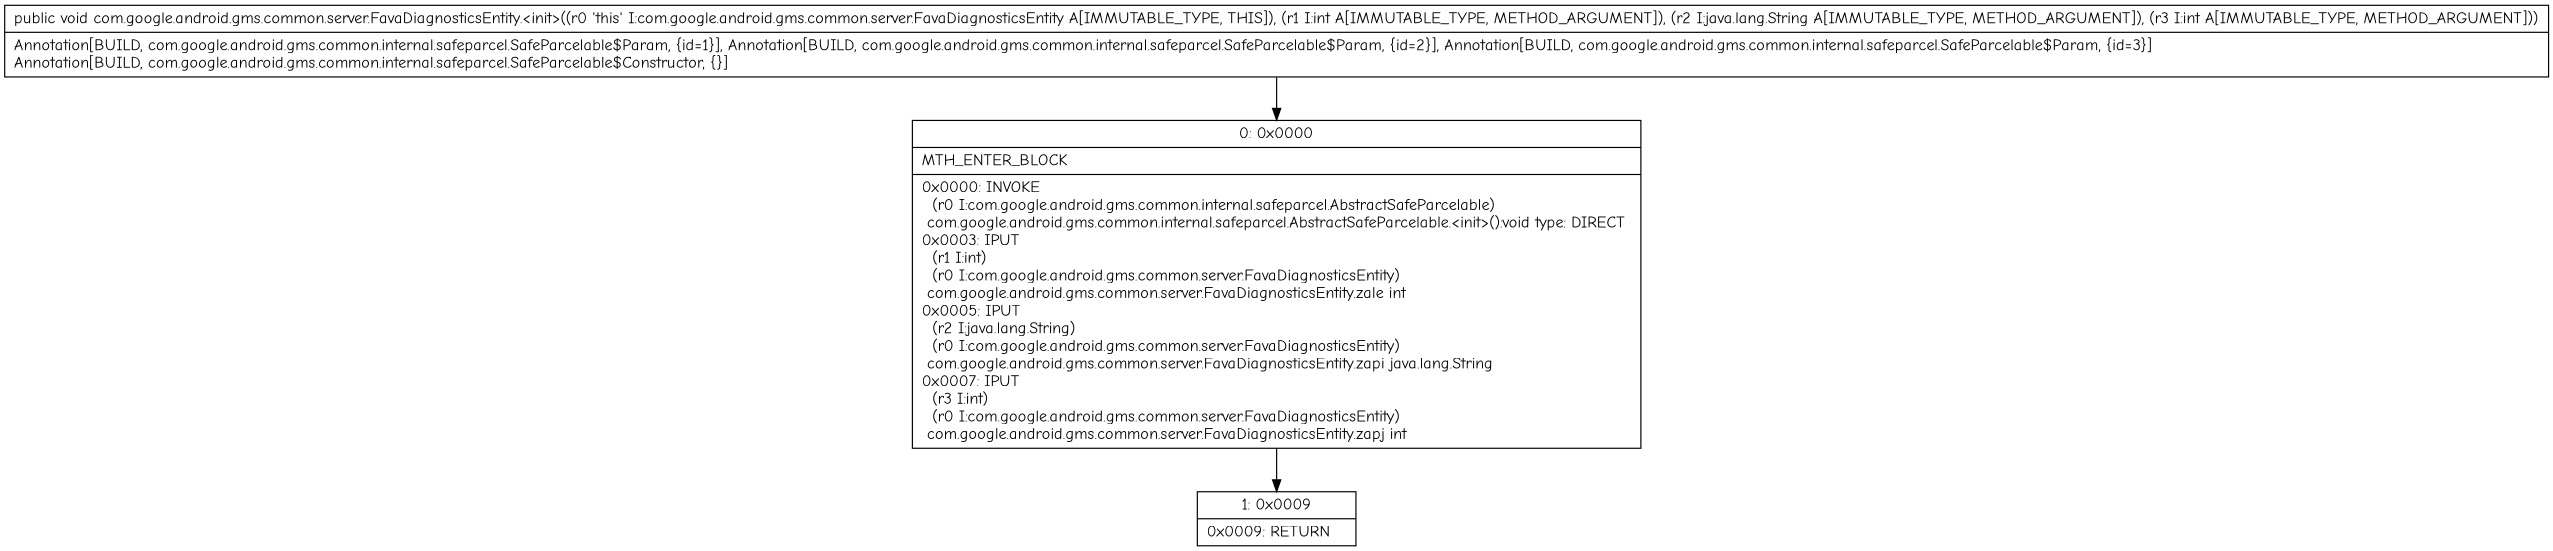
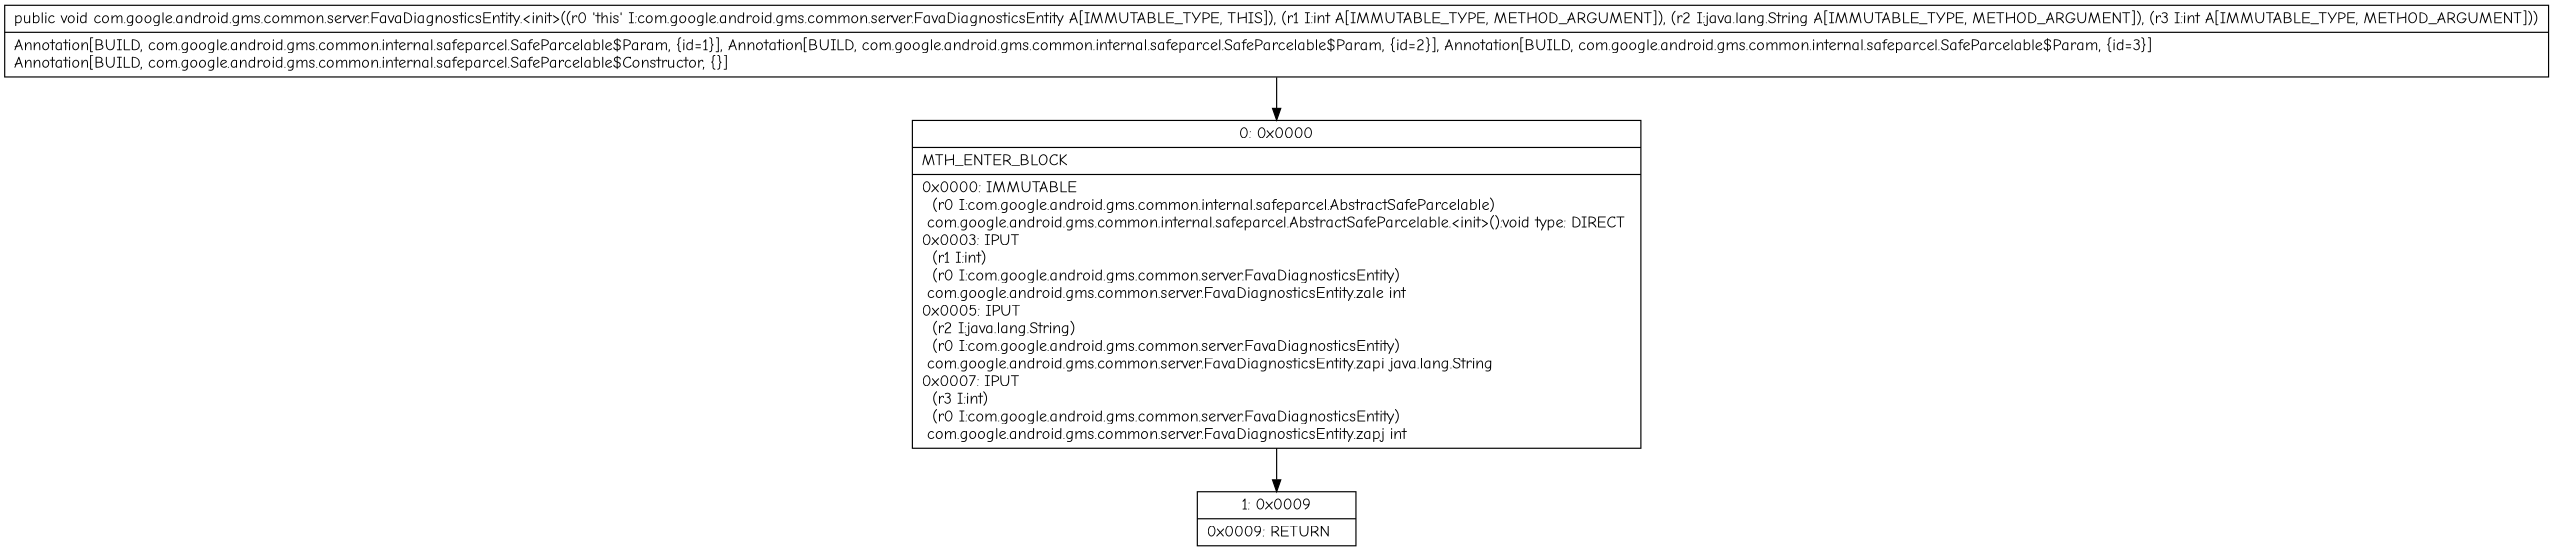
(986, 187) -> (1005, 187)
